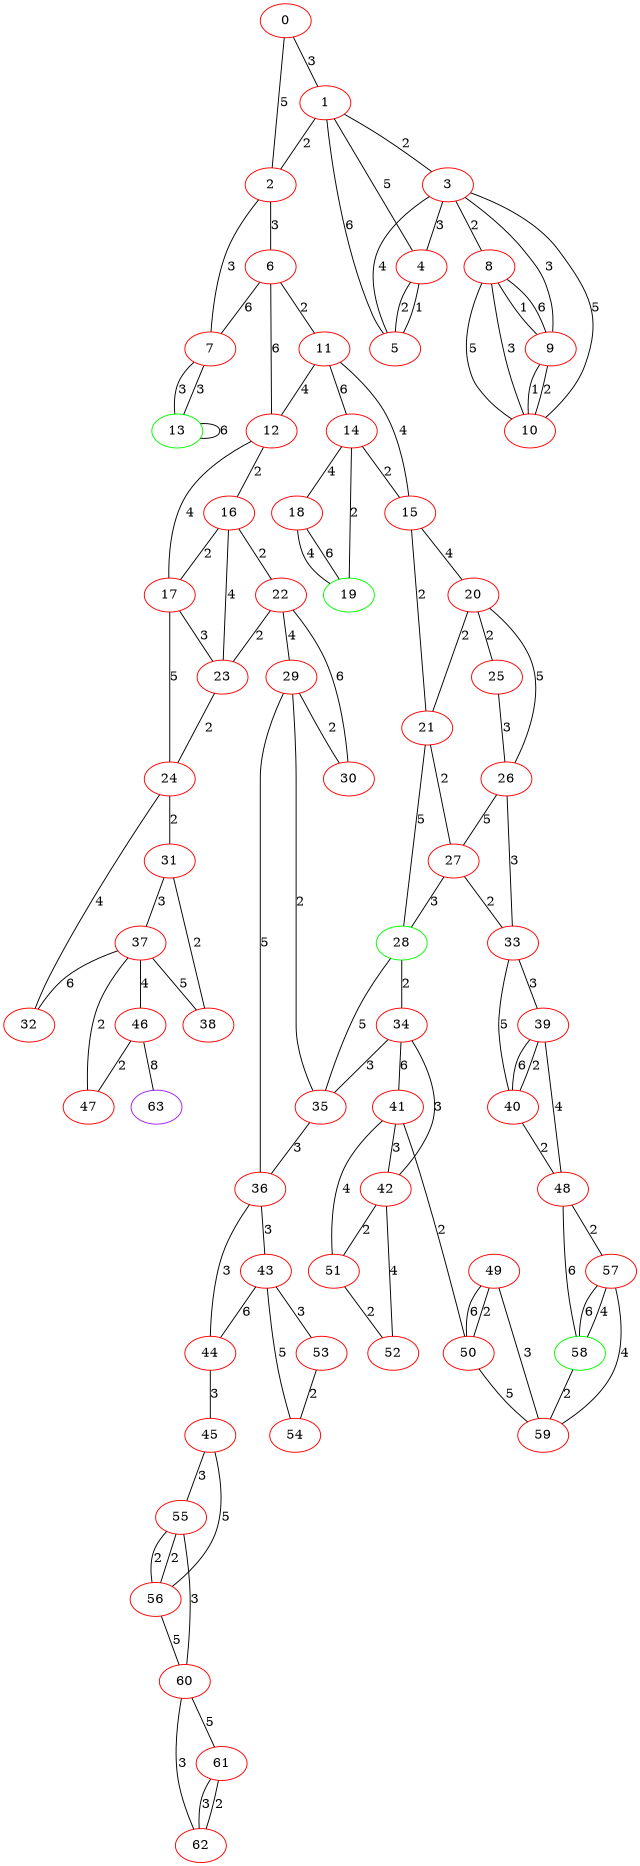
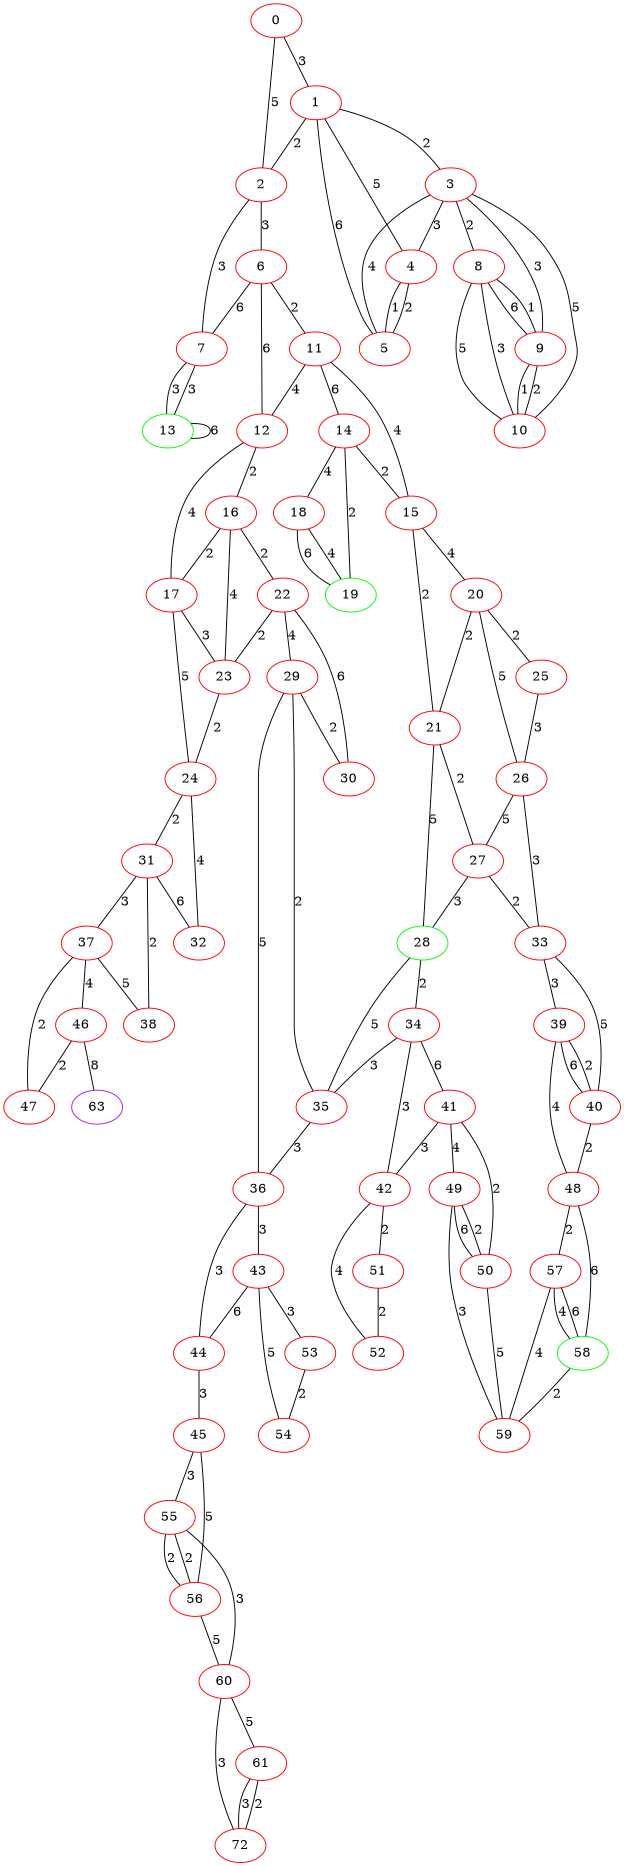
(72, 972) -> (173, 902)
(339, 1181) -> (452, 1148)
(201, 1846) -> (240, 1846)
